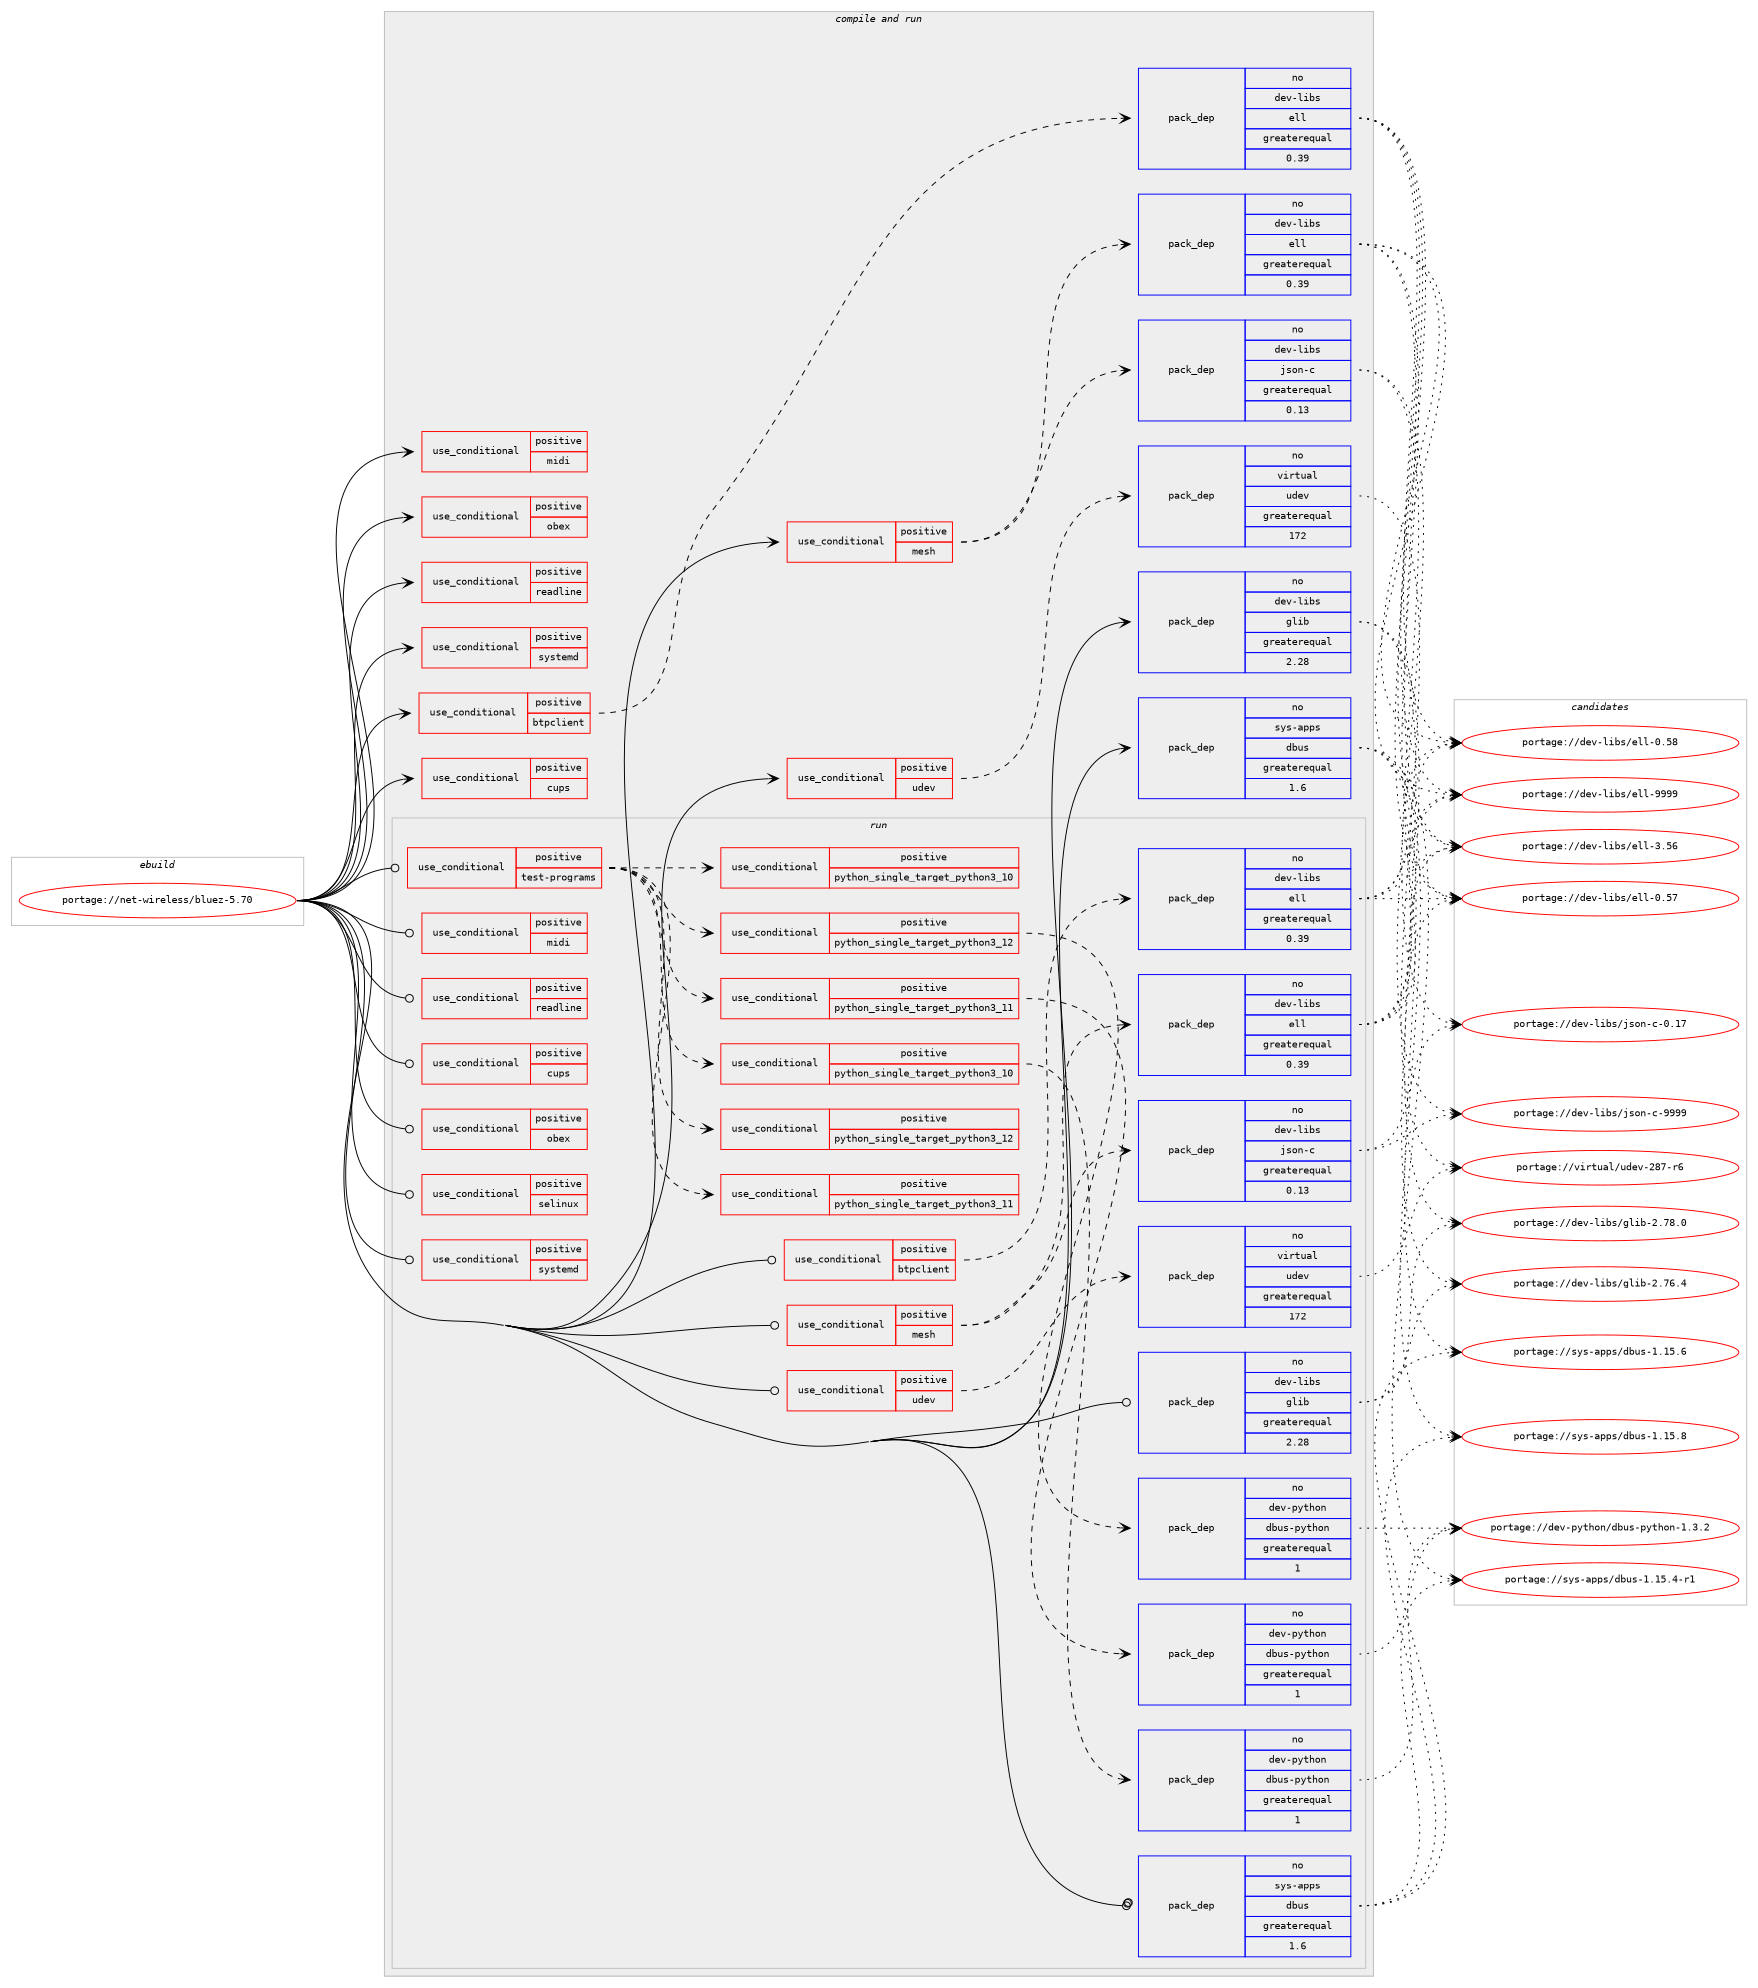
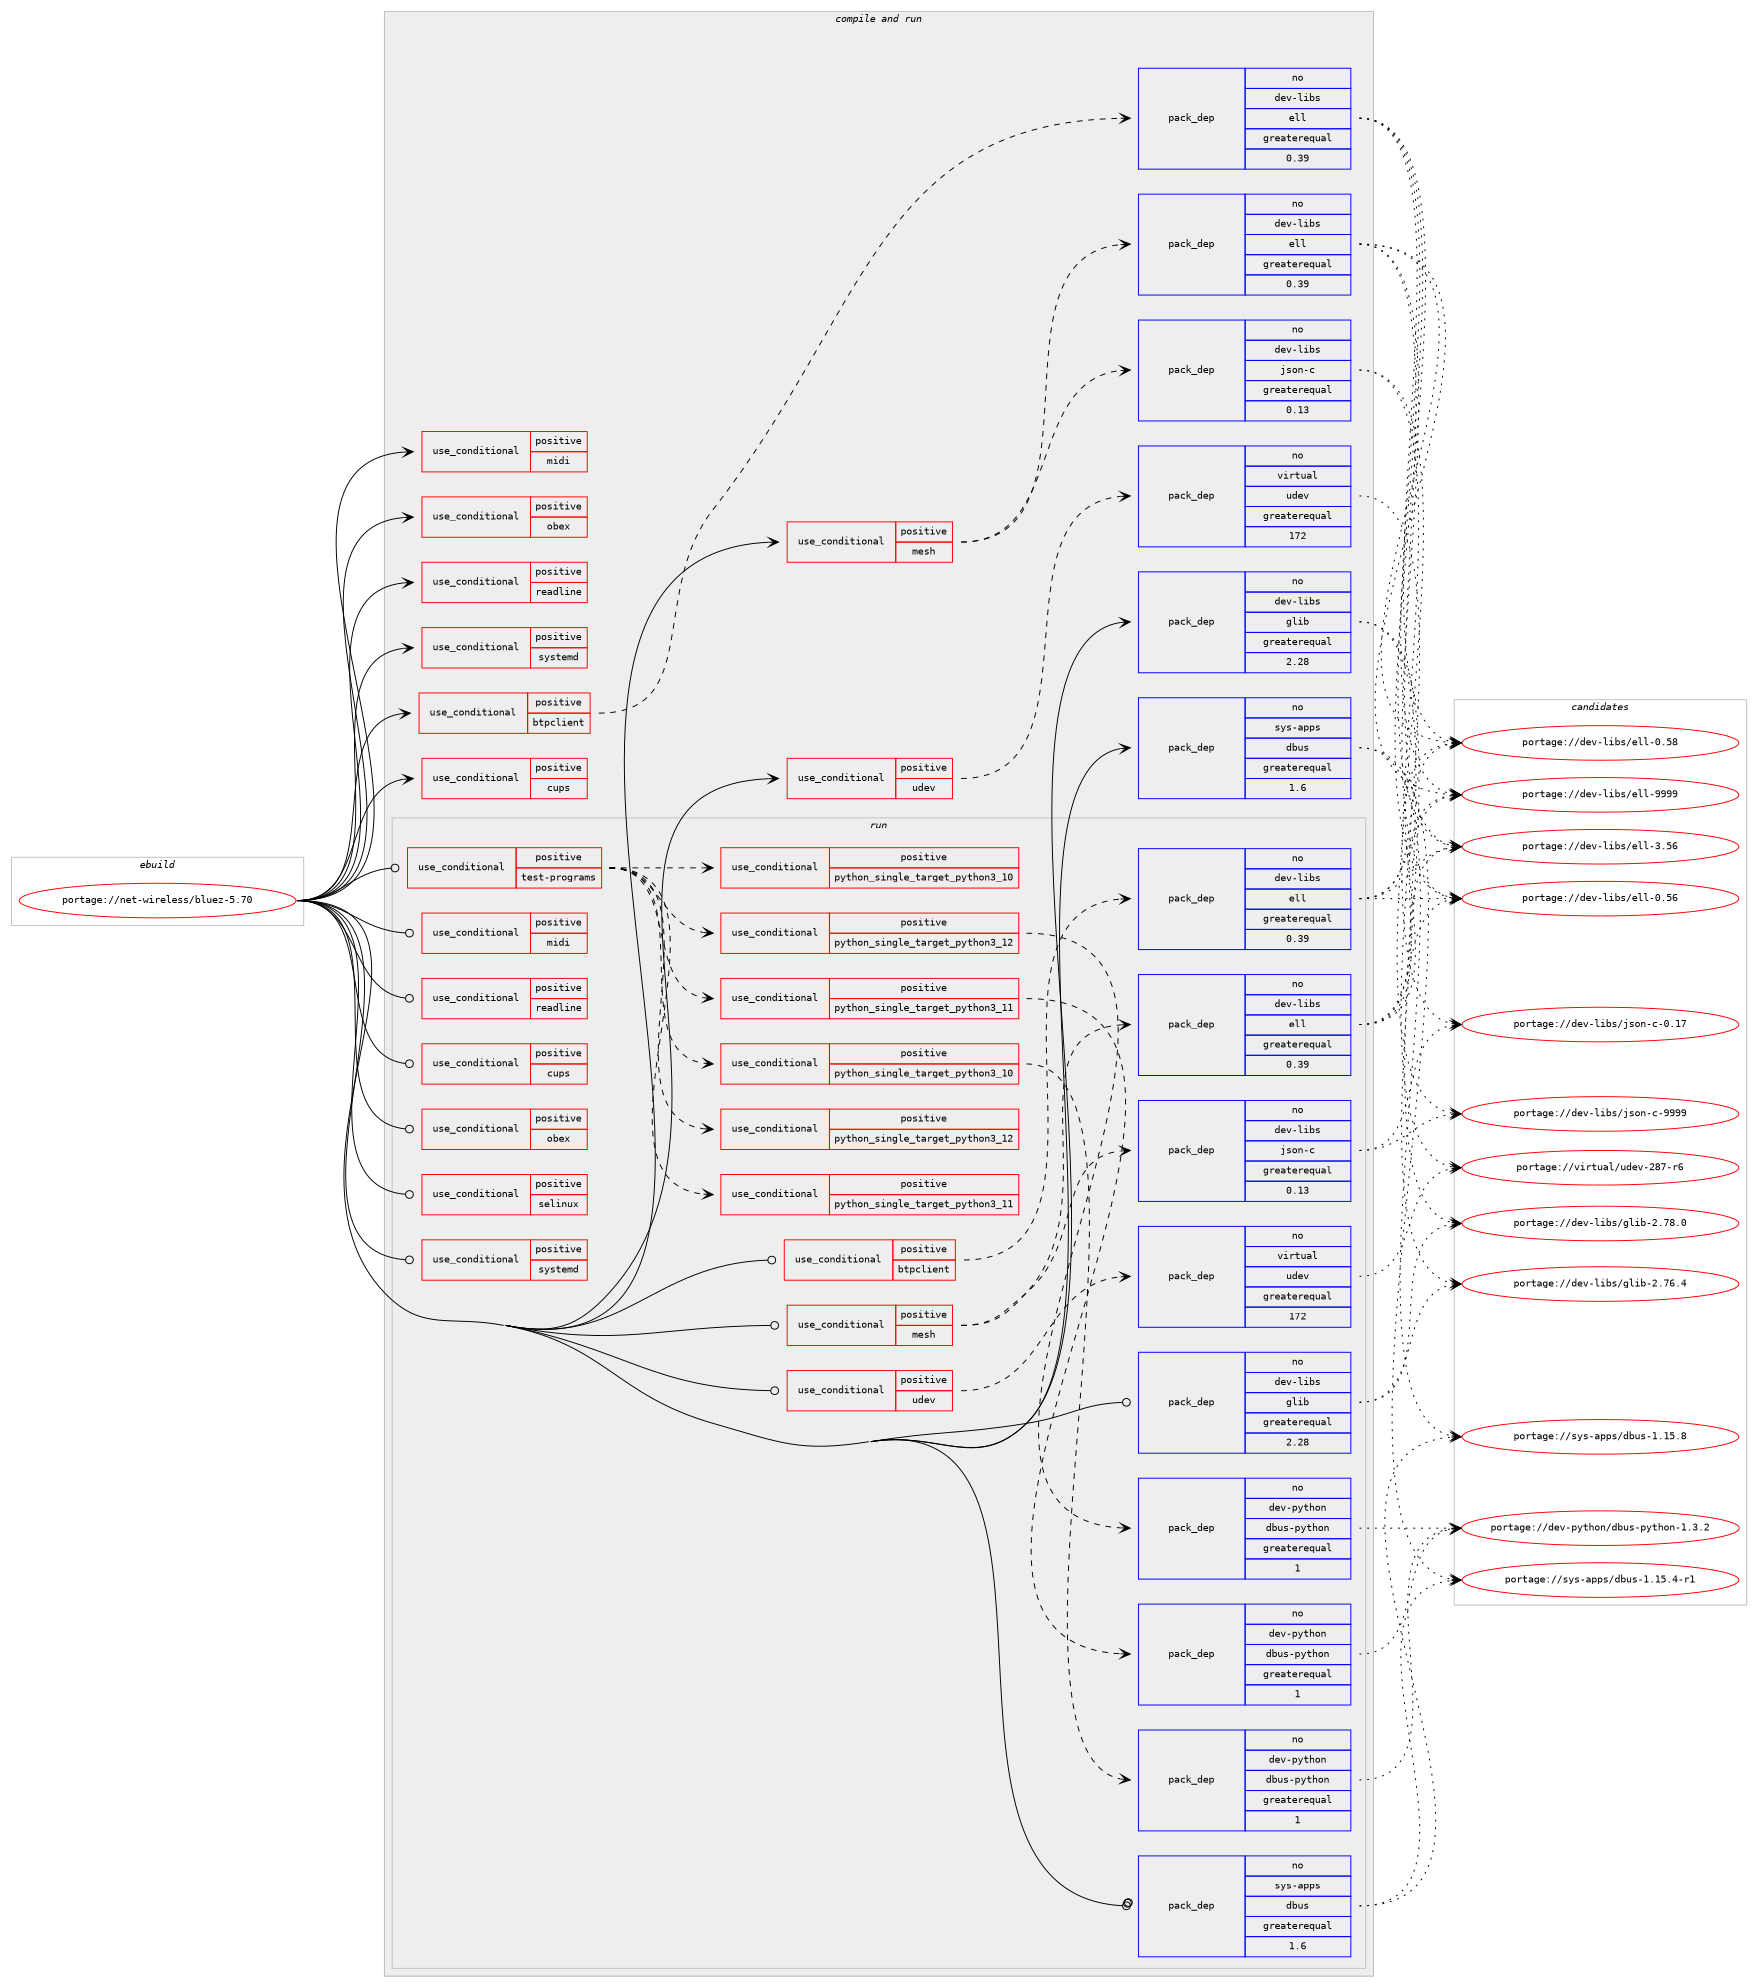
(1600, 899) -> (1600, 899)
(1600, 1352) -> none
